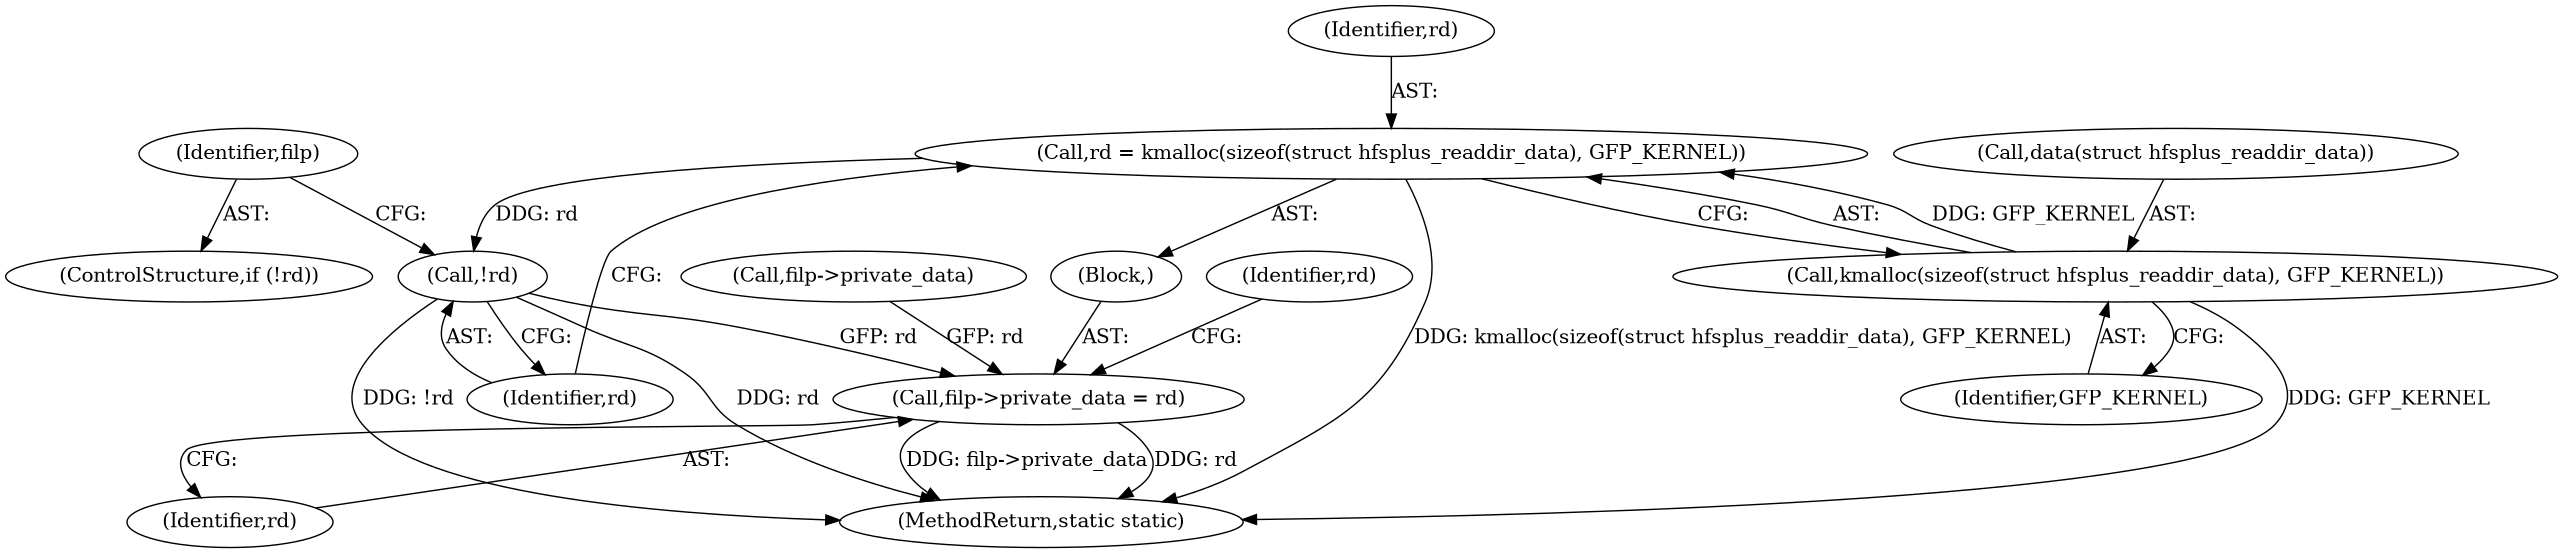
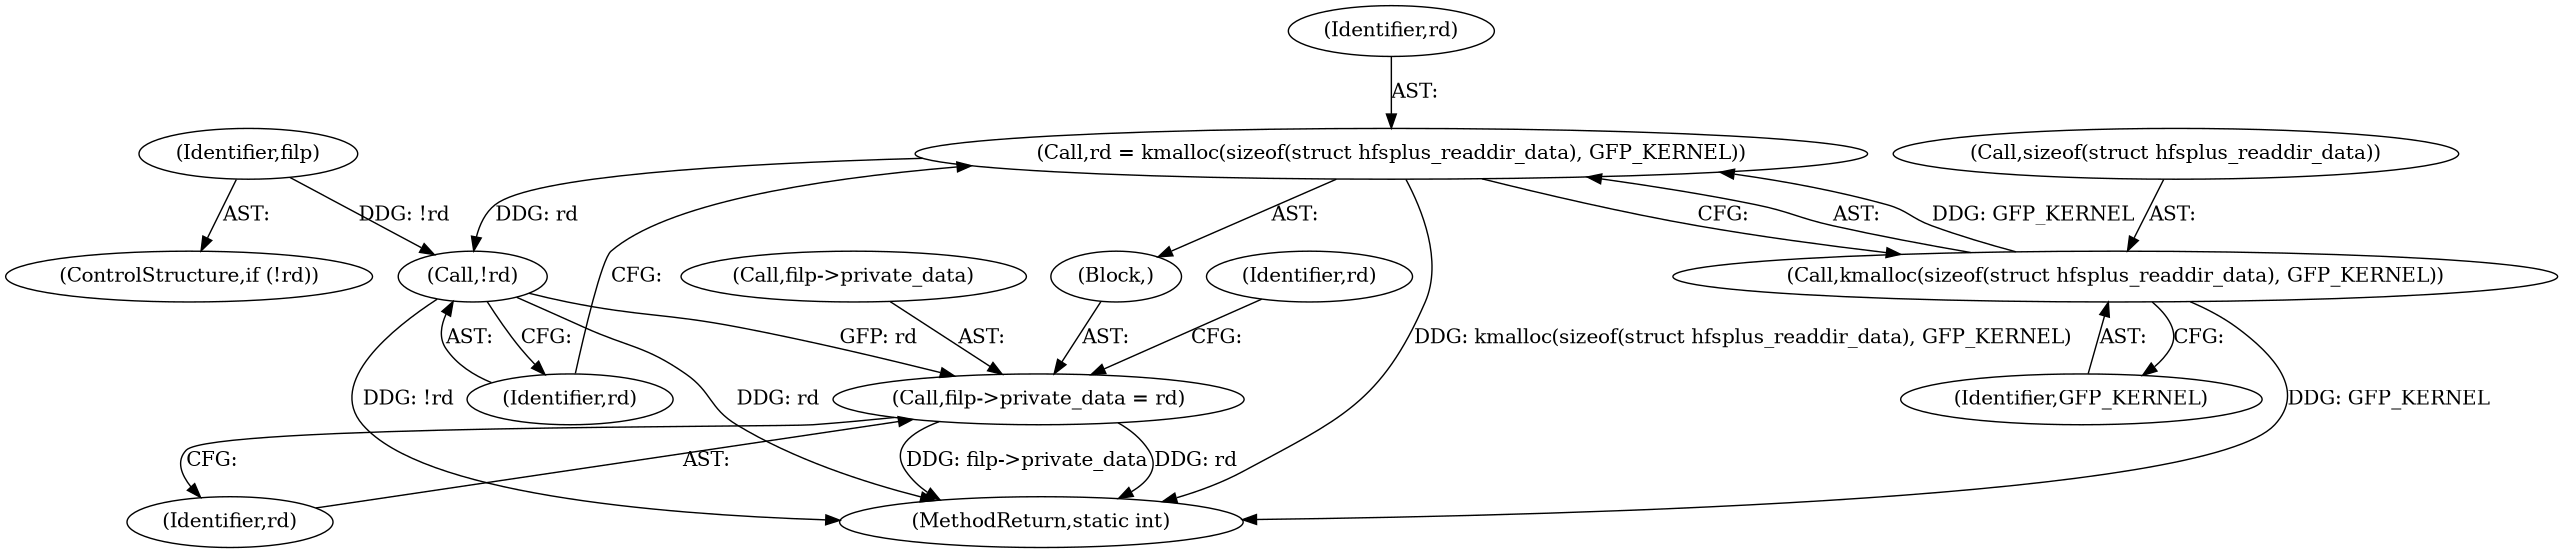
(2176, 154) -> (2176, 154)
(404, 215) -> (404, 215)
(985, 338) -> (985, 338)
(1041, 522) -> (1041, 522)
